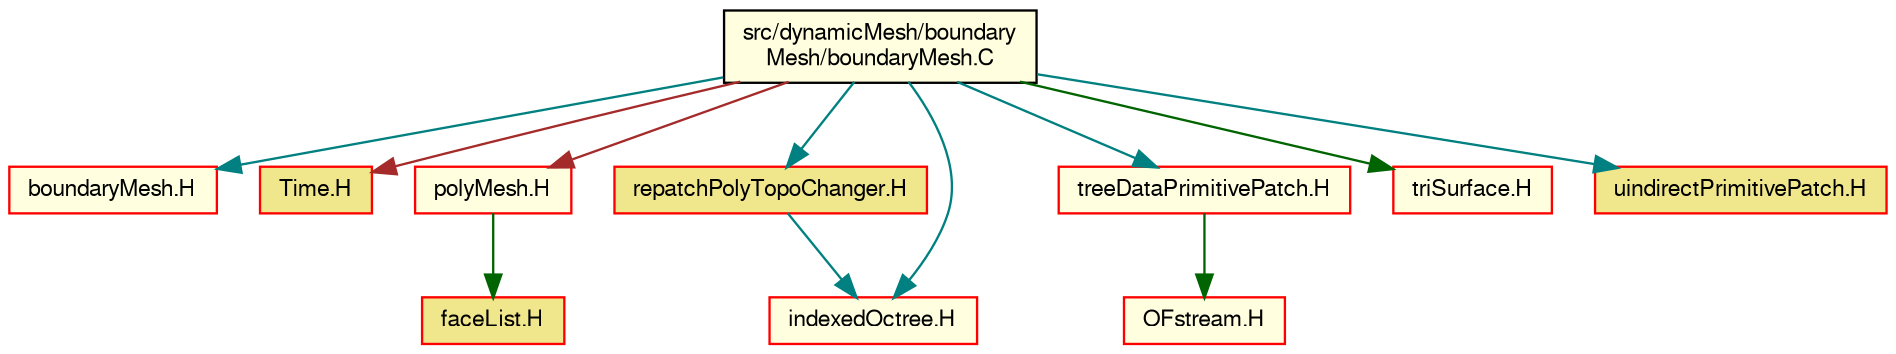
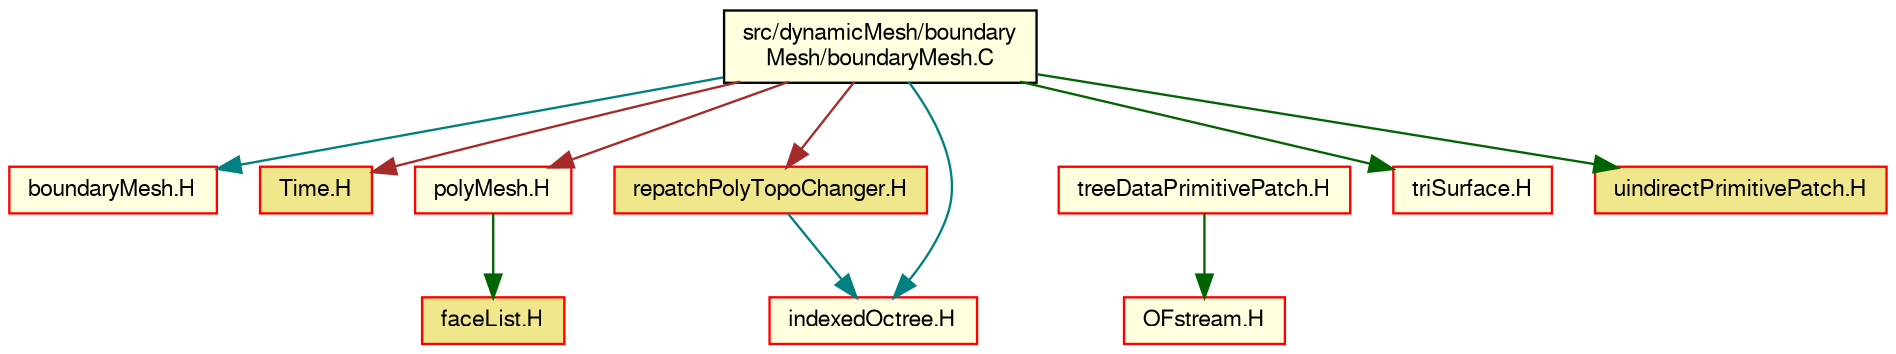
(828, 115) -> (828, 115)
(1316, 119) -> (1316, 119)
(1046, 120) -> none
